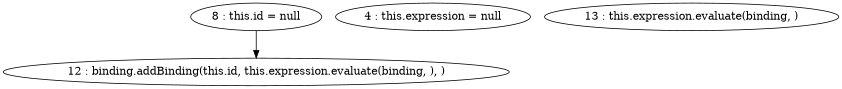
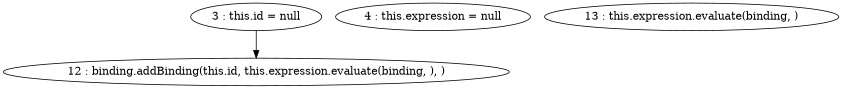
(256, 17) -> (256, 17)
